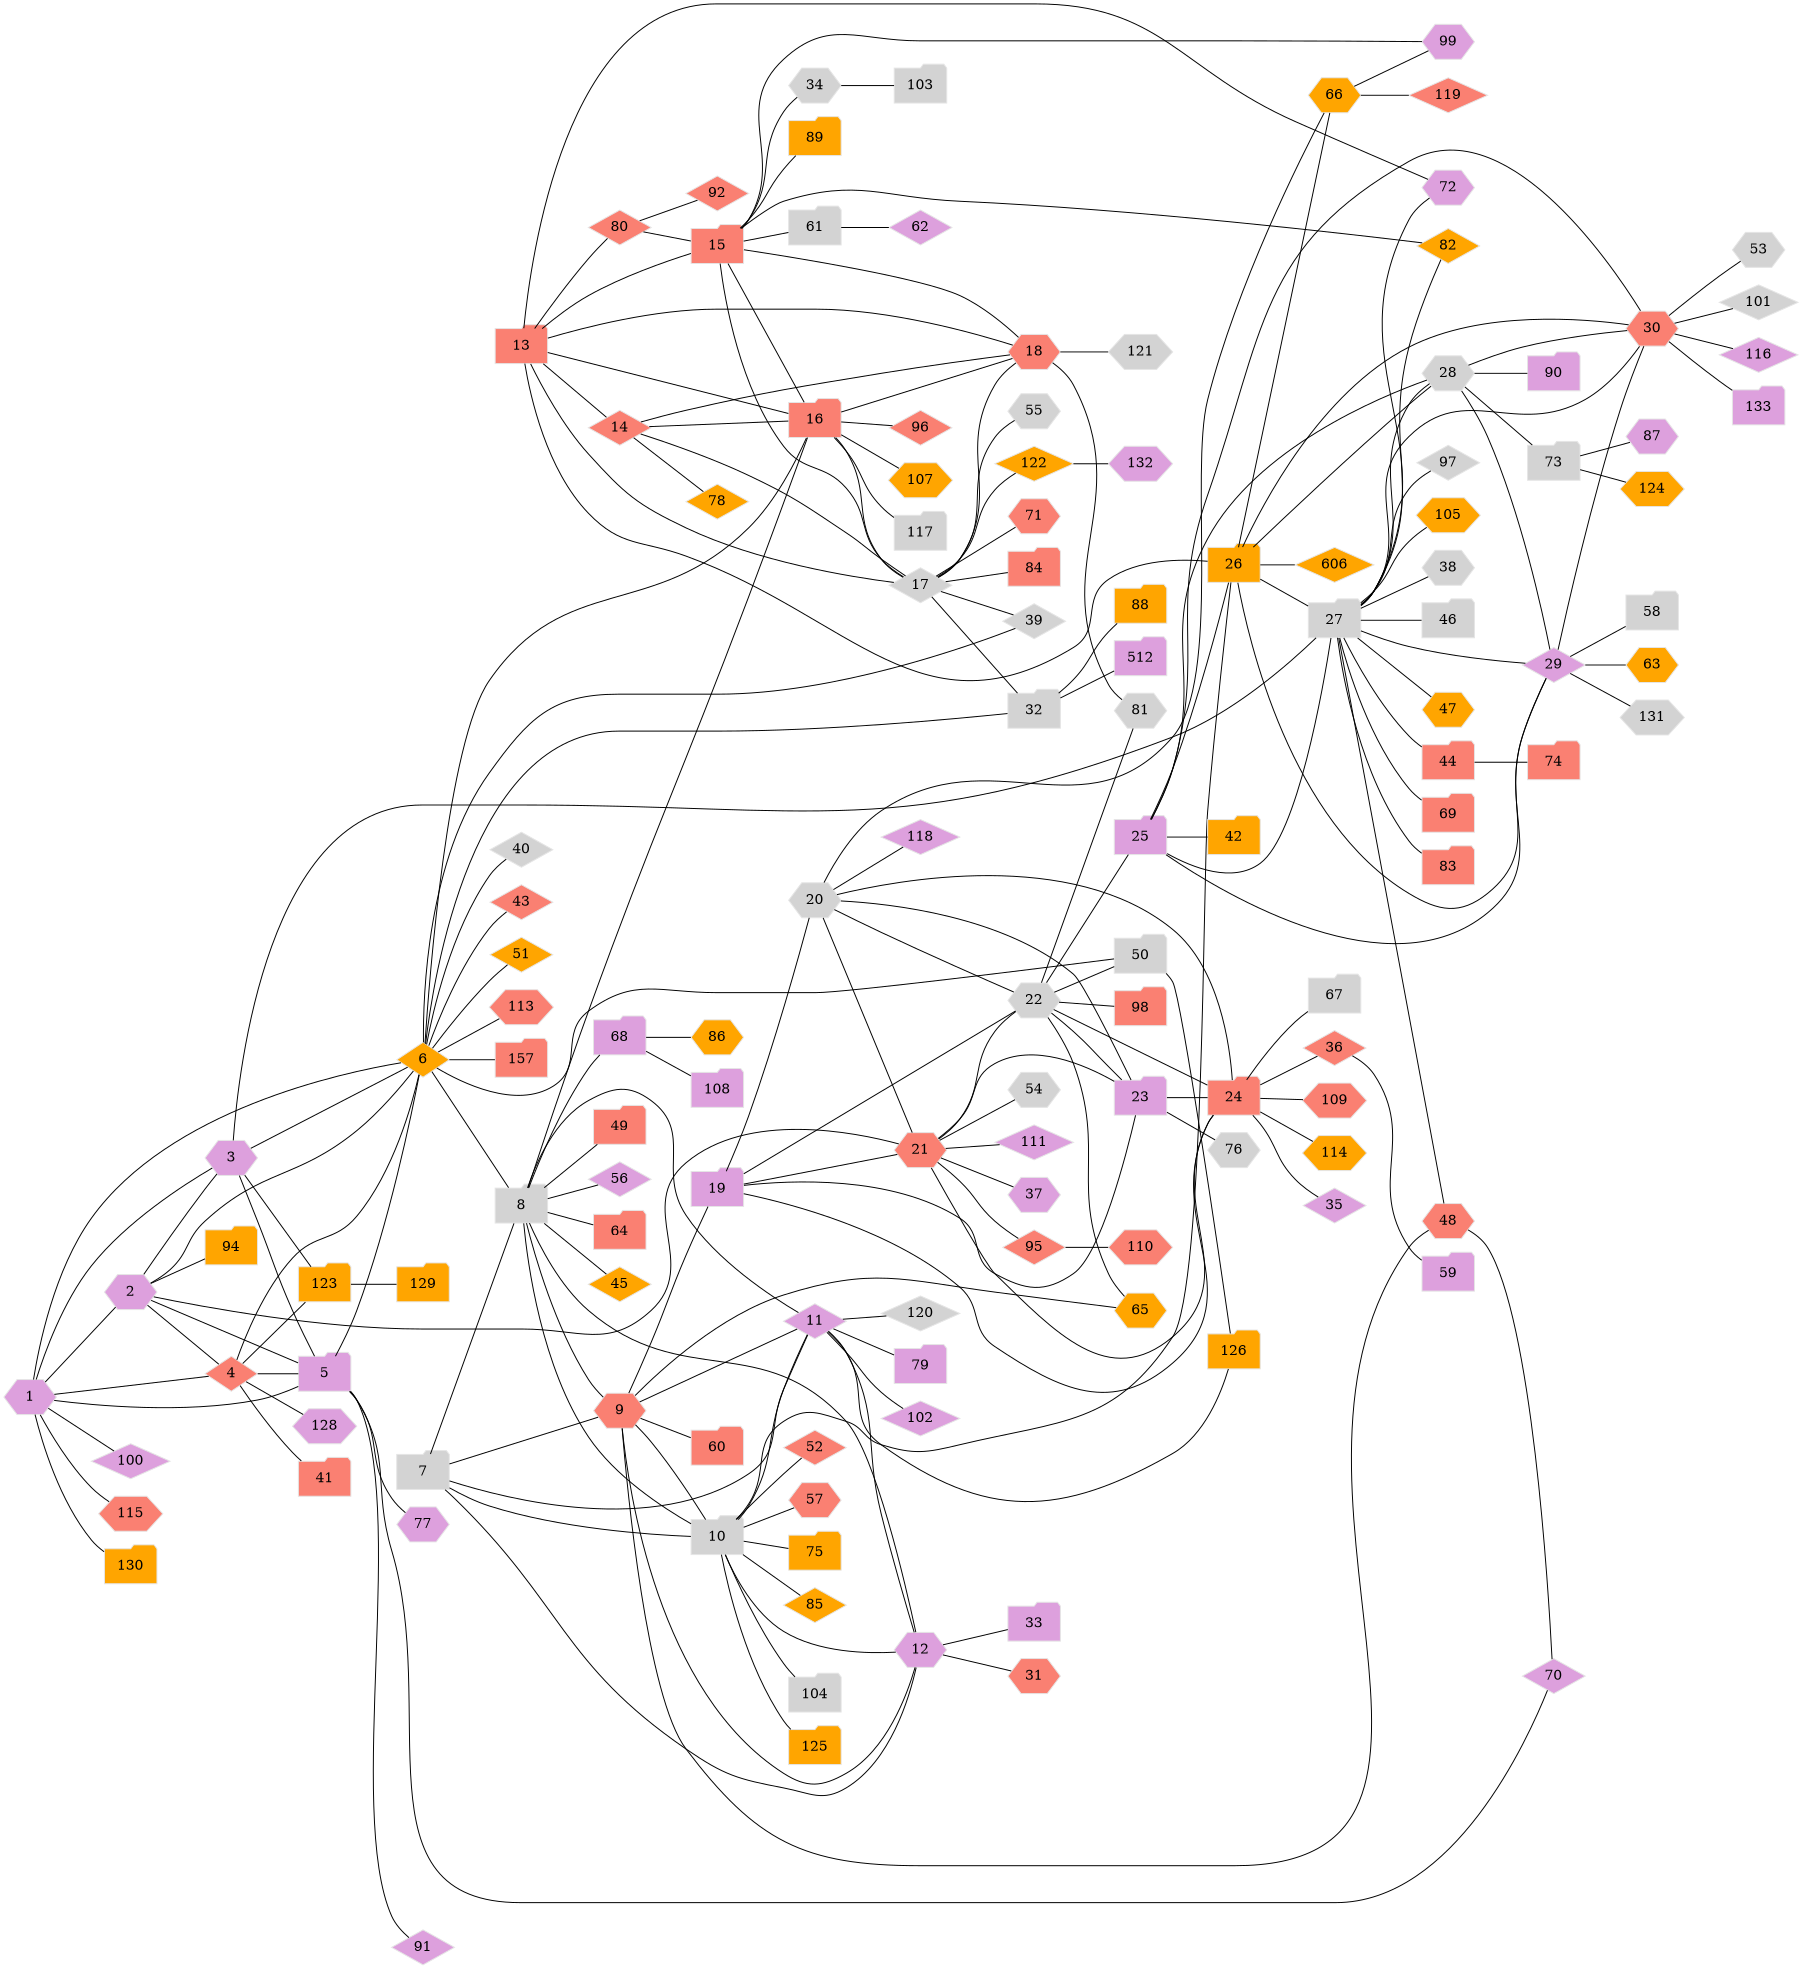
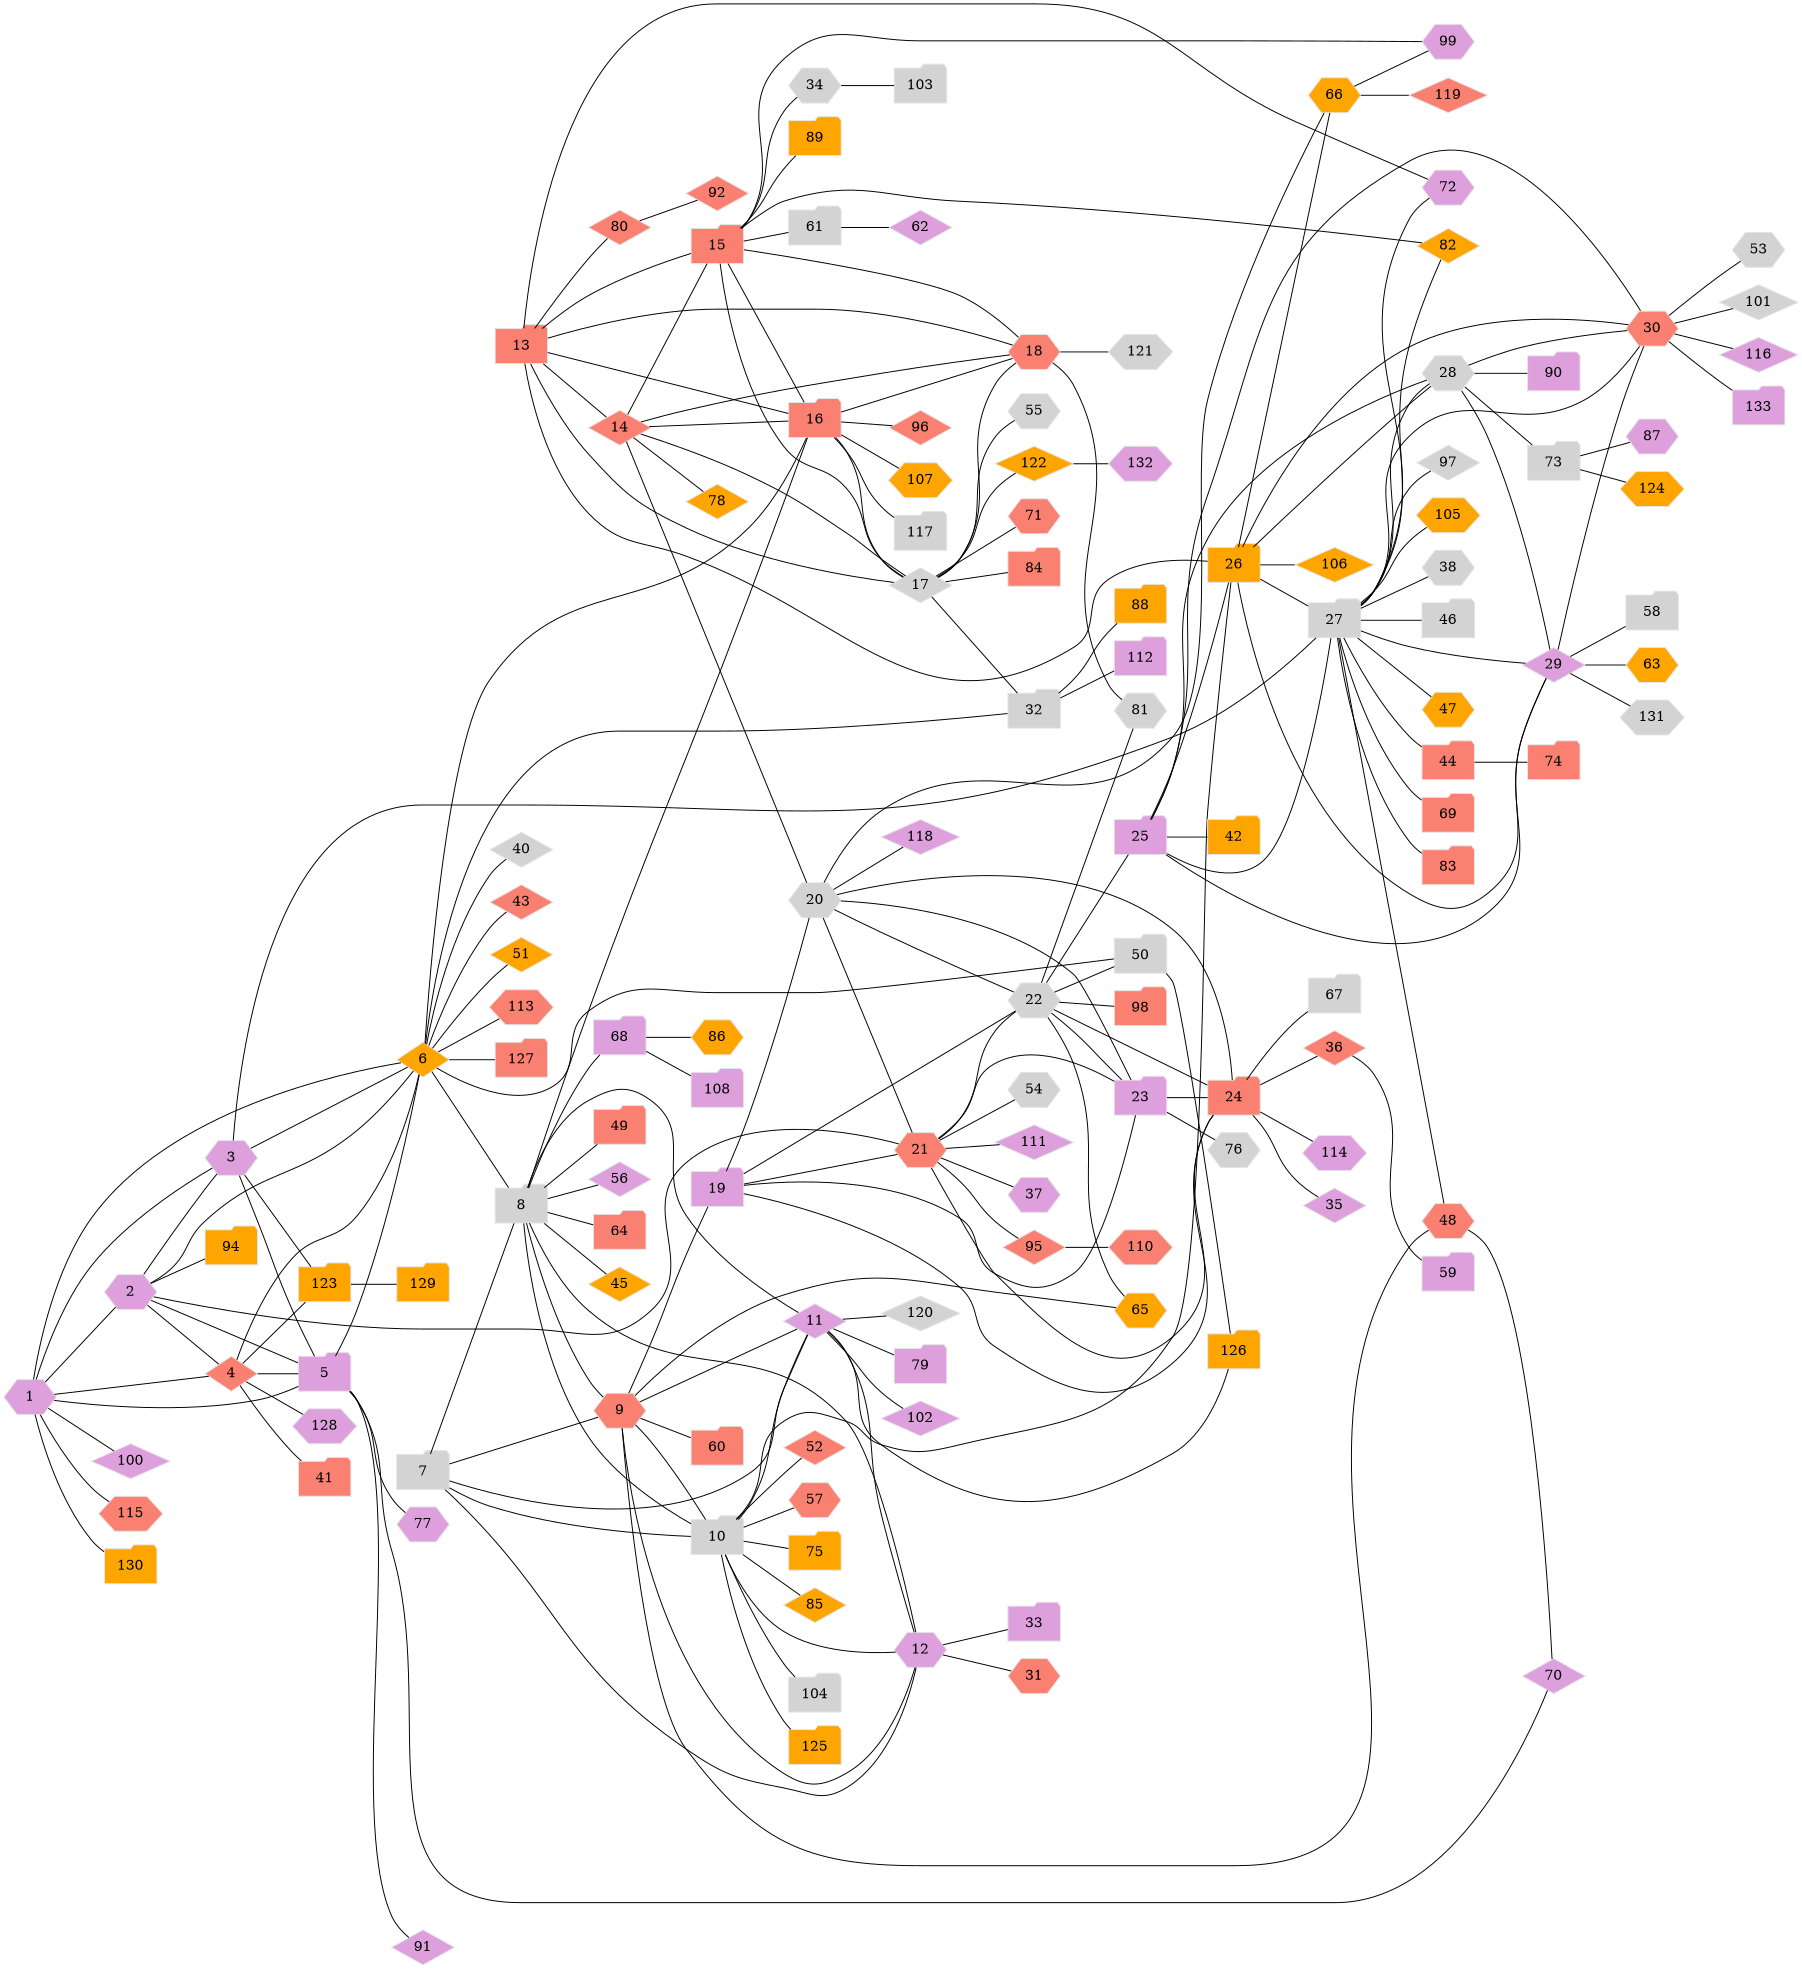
(667, 236) -> (667, 339)
(1335, 565) -> (1335, 565)
(1034, 621) -> none
(1141, 658) -> (1141, 658)
none -> (717, 662)
(521, 1060) -> (521, 1060)
(1335, 1101) -> none
(1335, 1153) -> (1335, 1153)
